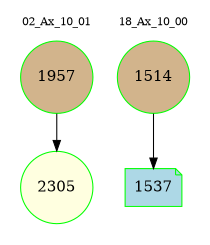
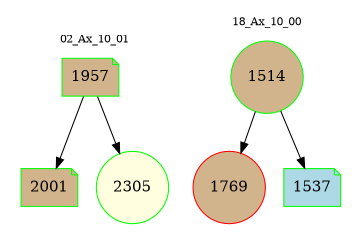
(57, 77) -> (90, 77)
none -> (49, 188)
none -> (229, 188)
